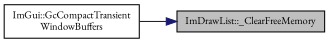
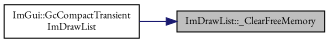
(72, 21) -> (72, 21)
